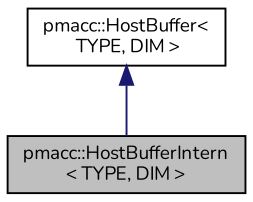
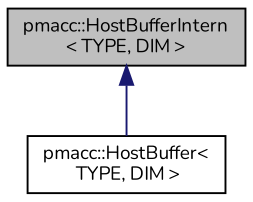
(127, 111) -> (127, 111)
